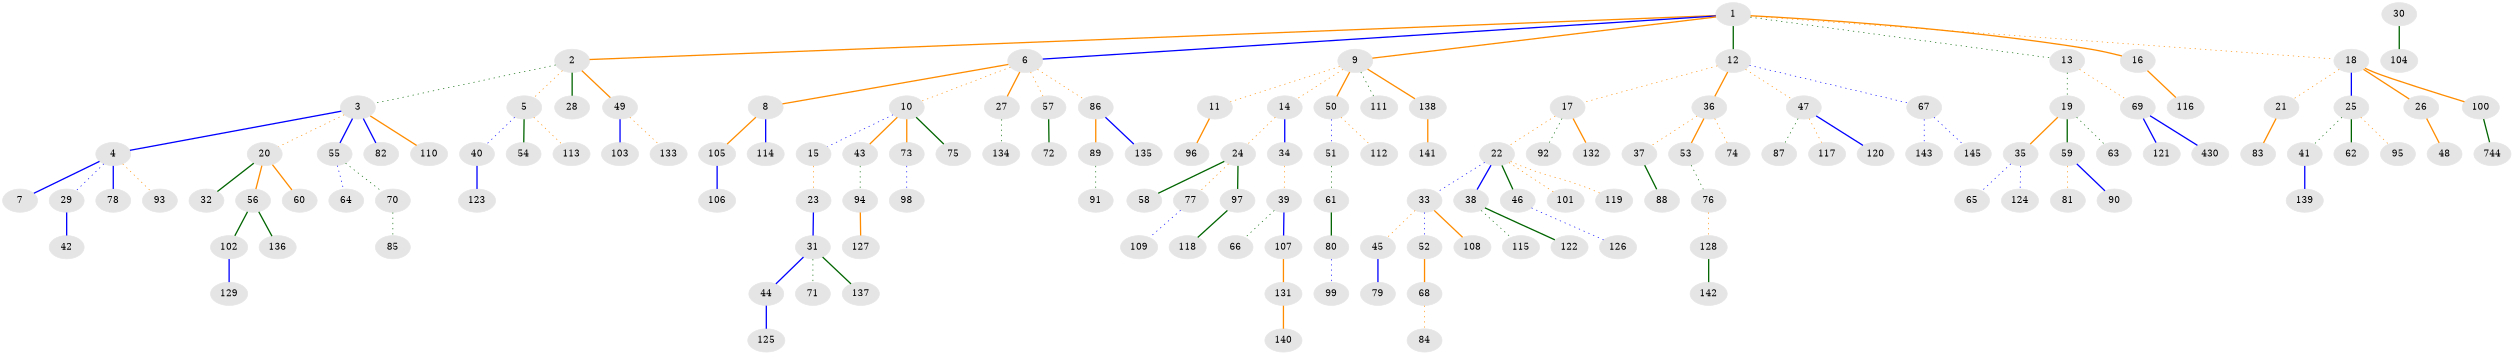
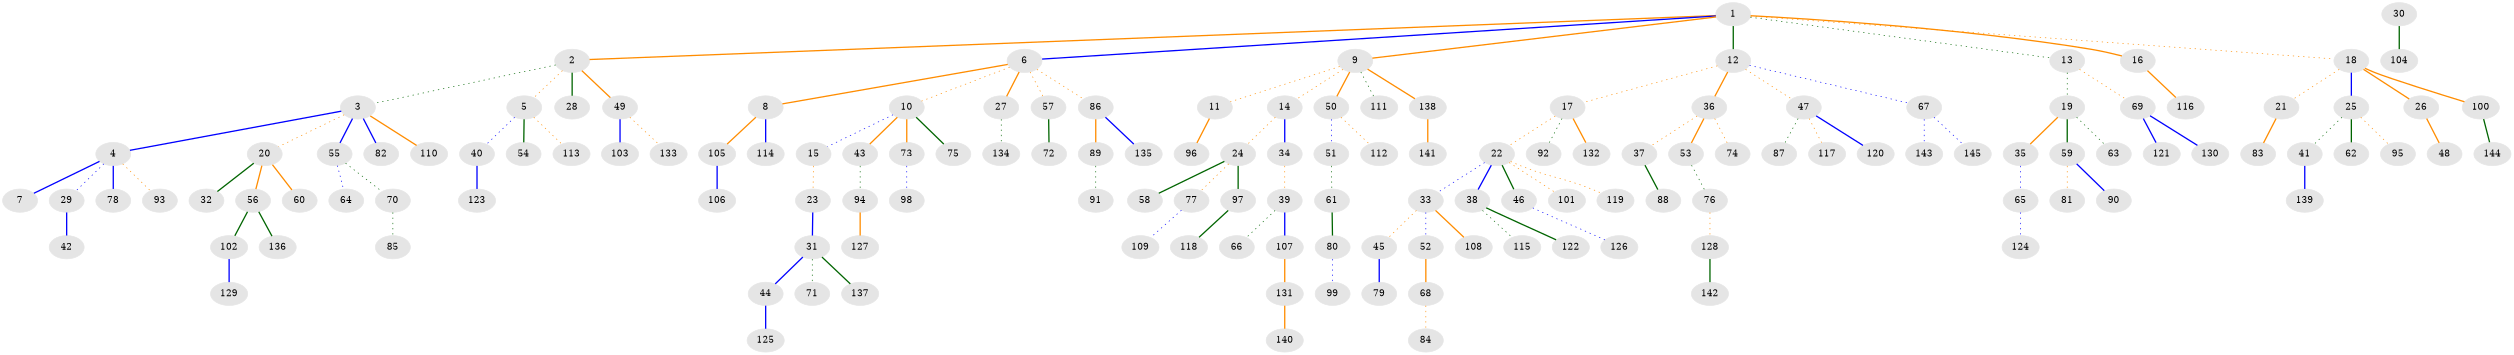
(2210, 154) -> (2210, 154)
(2492, 154) -> (2492, 154)
(2020, 177) -> (2021, 224)
